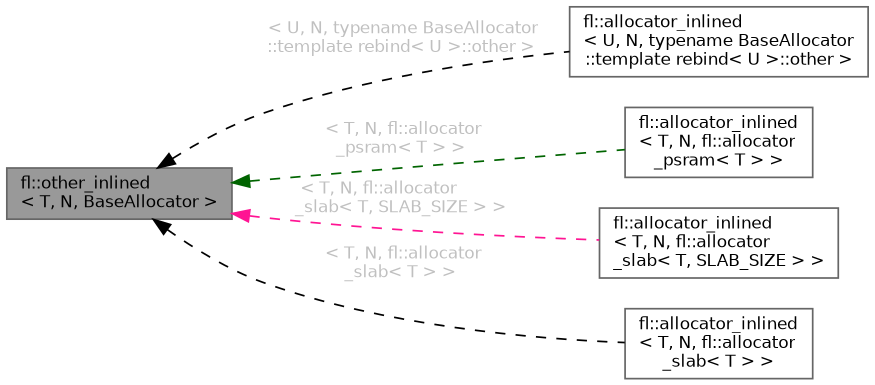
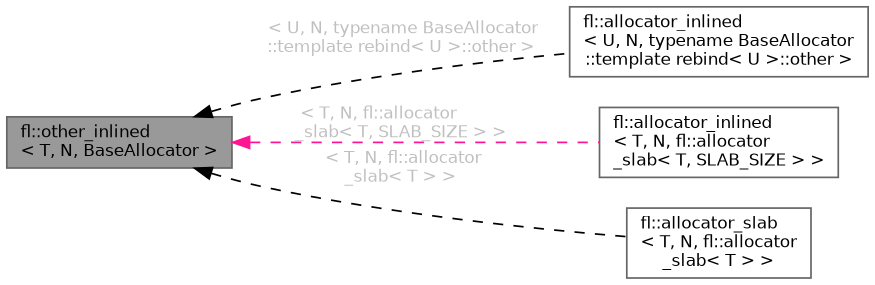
(719, 142) -> none
(719, 344) -> (719, 243)
